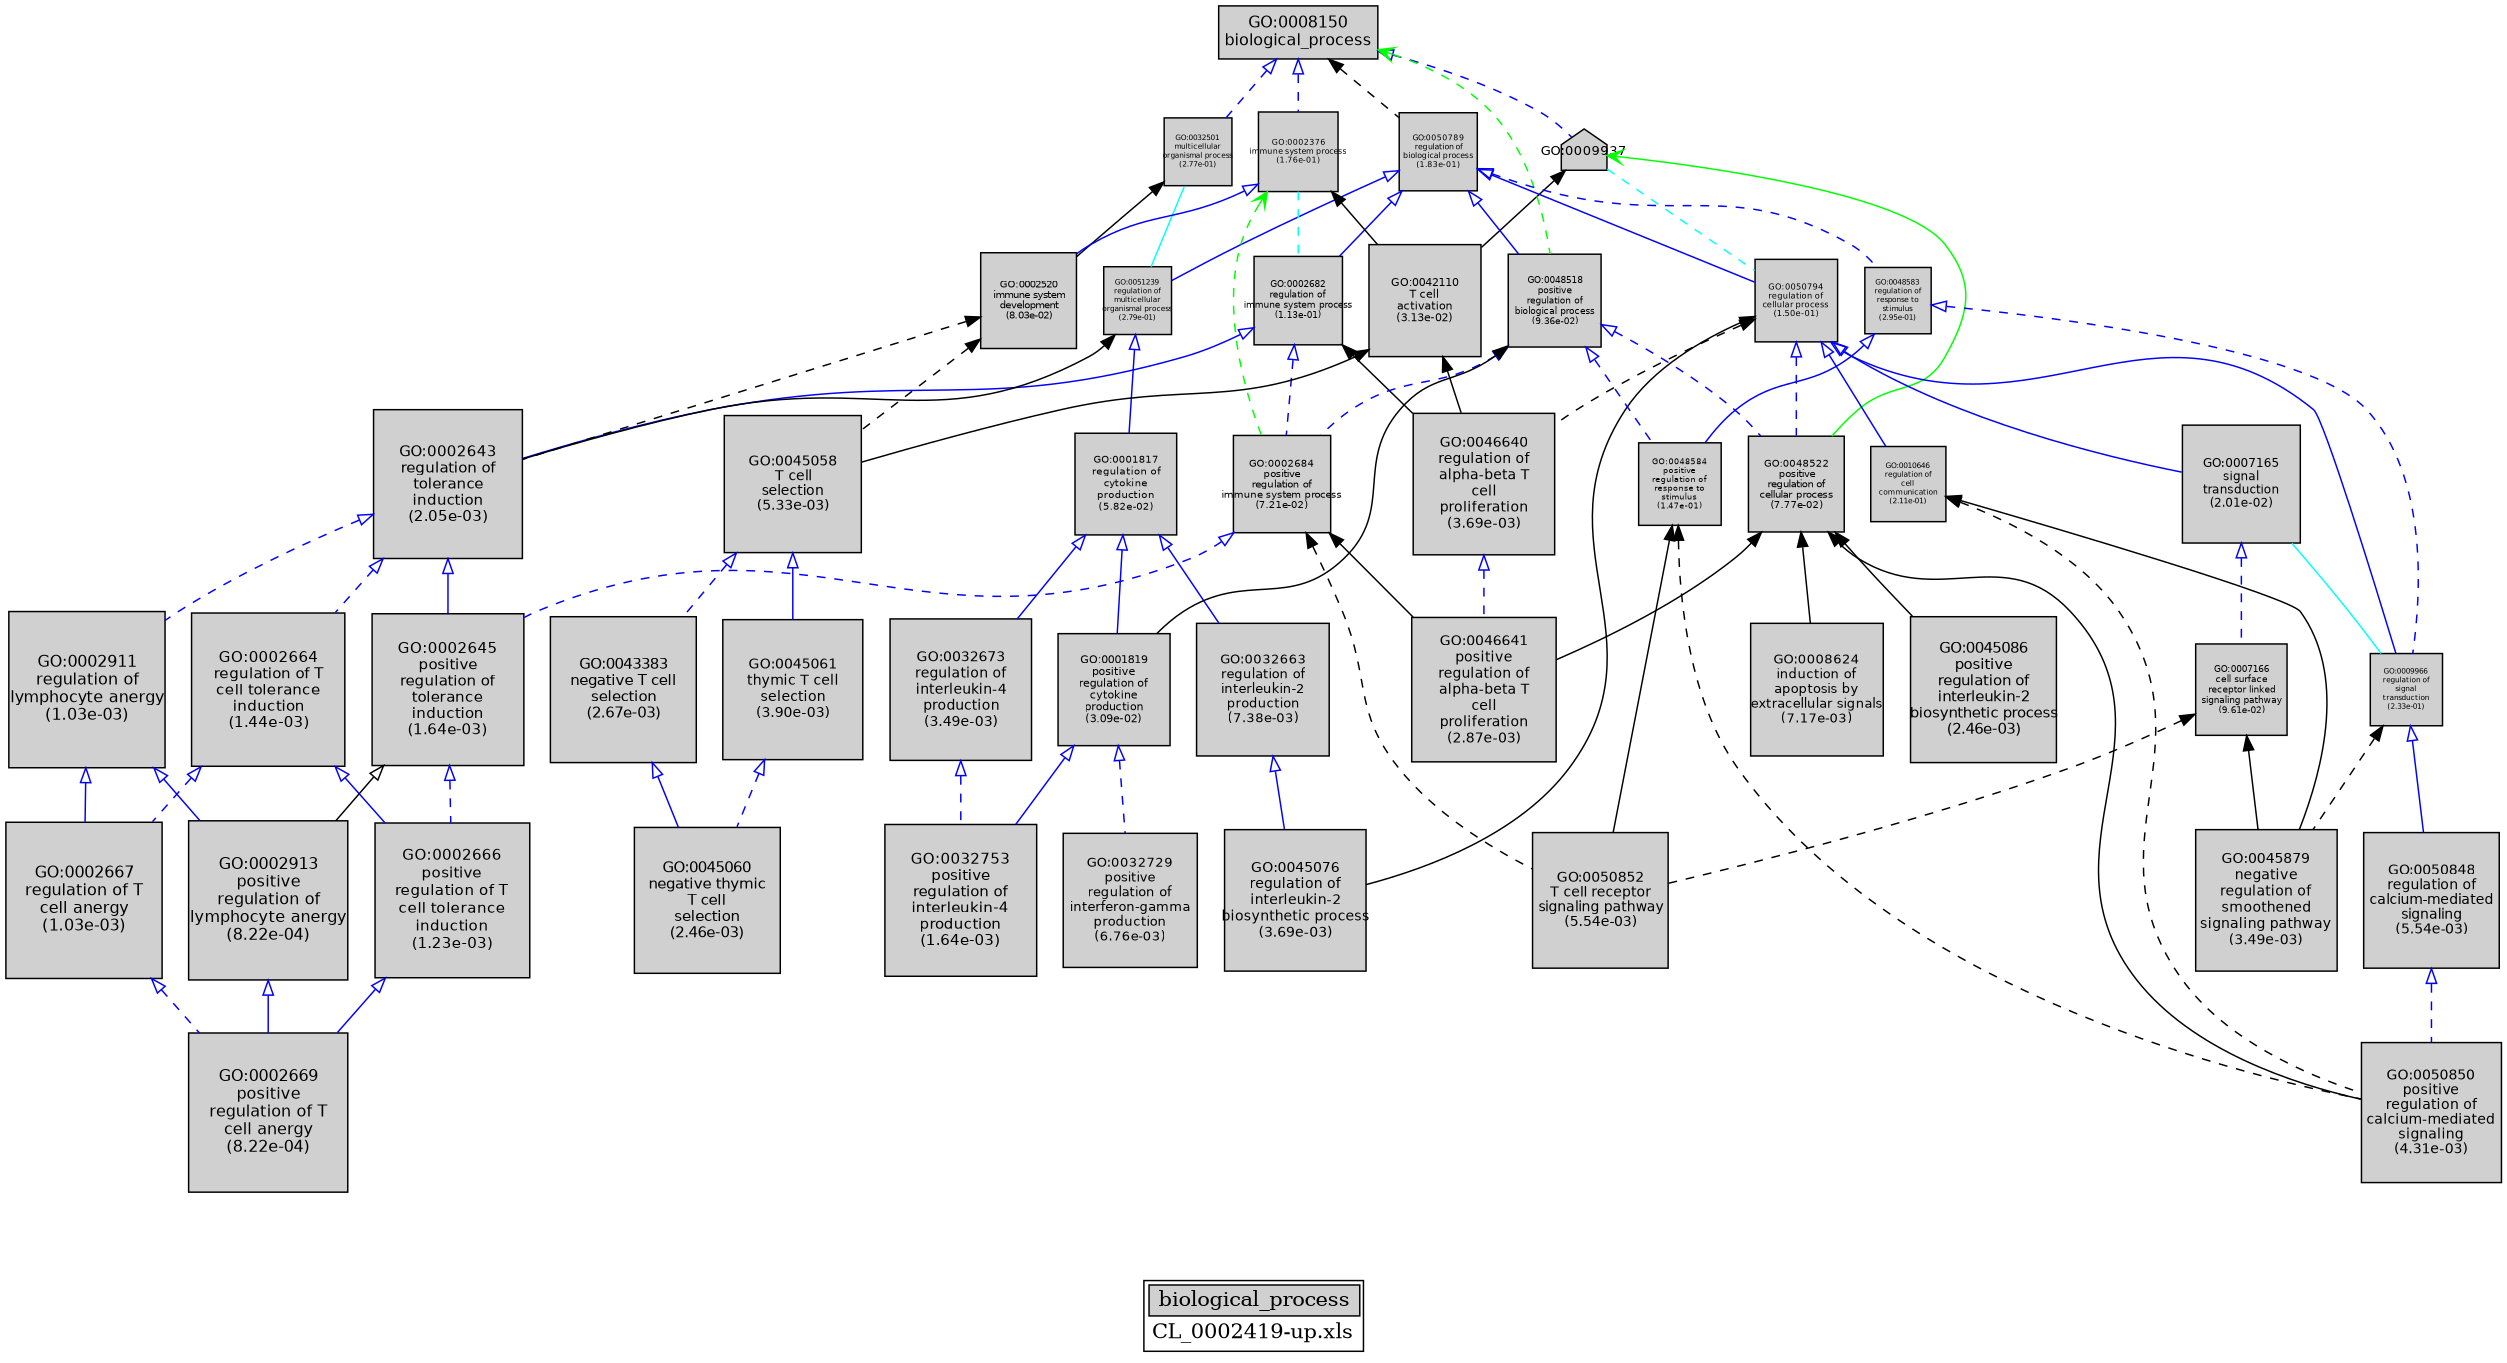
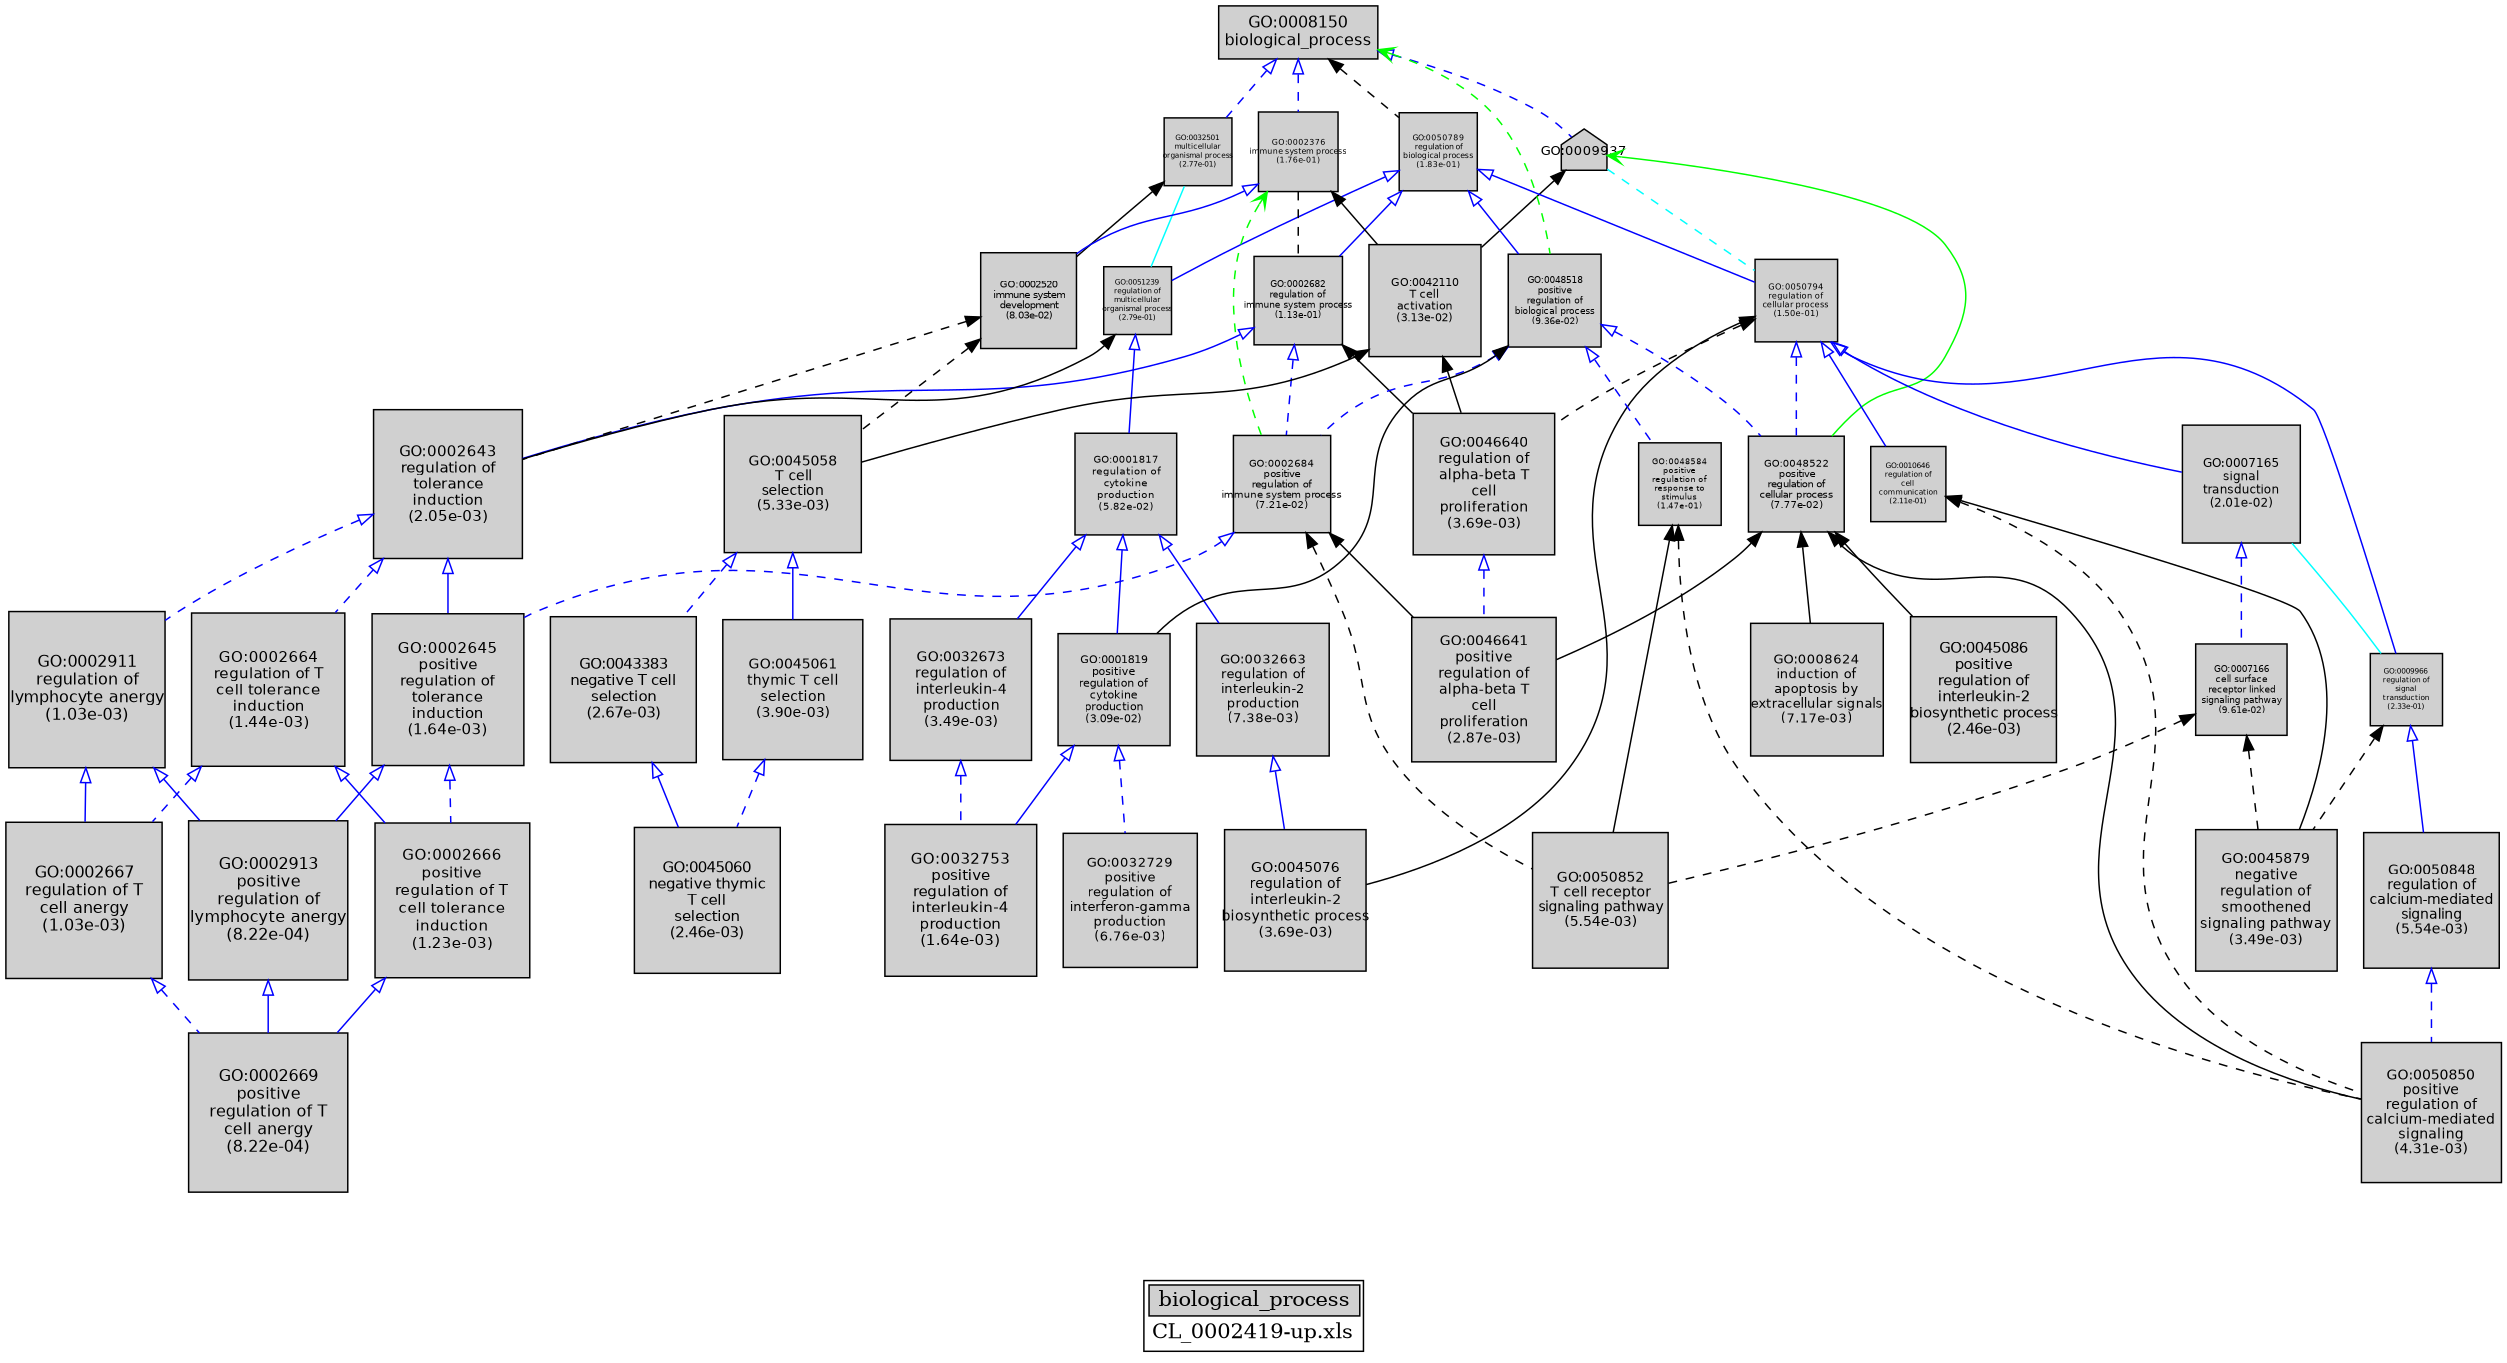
(1298, 227) -> (1298, 227)
(1898, 301) -> none
(2253, 790) -> (2253, 790)
(353, 801) -> (353, 801)
